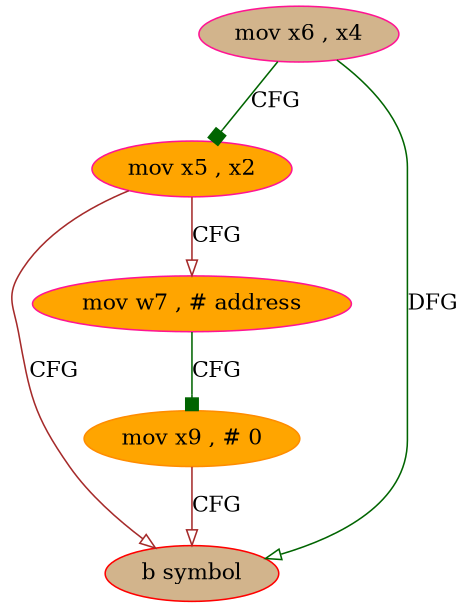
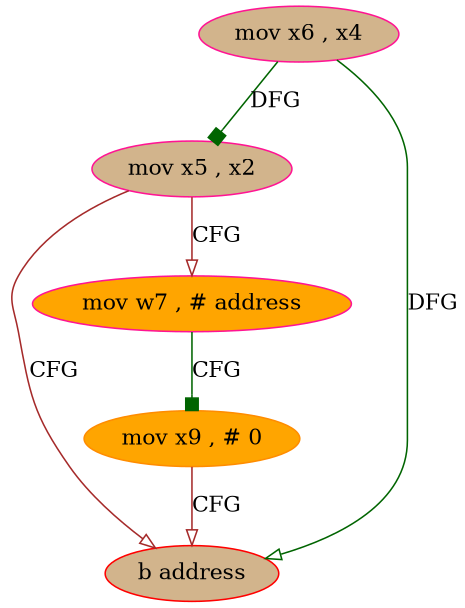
(276, 102) -> (276, 102)
(192, 169) -> (192, 169)
(192, 573) -> (192, 573)
